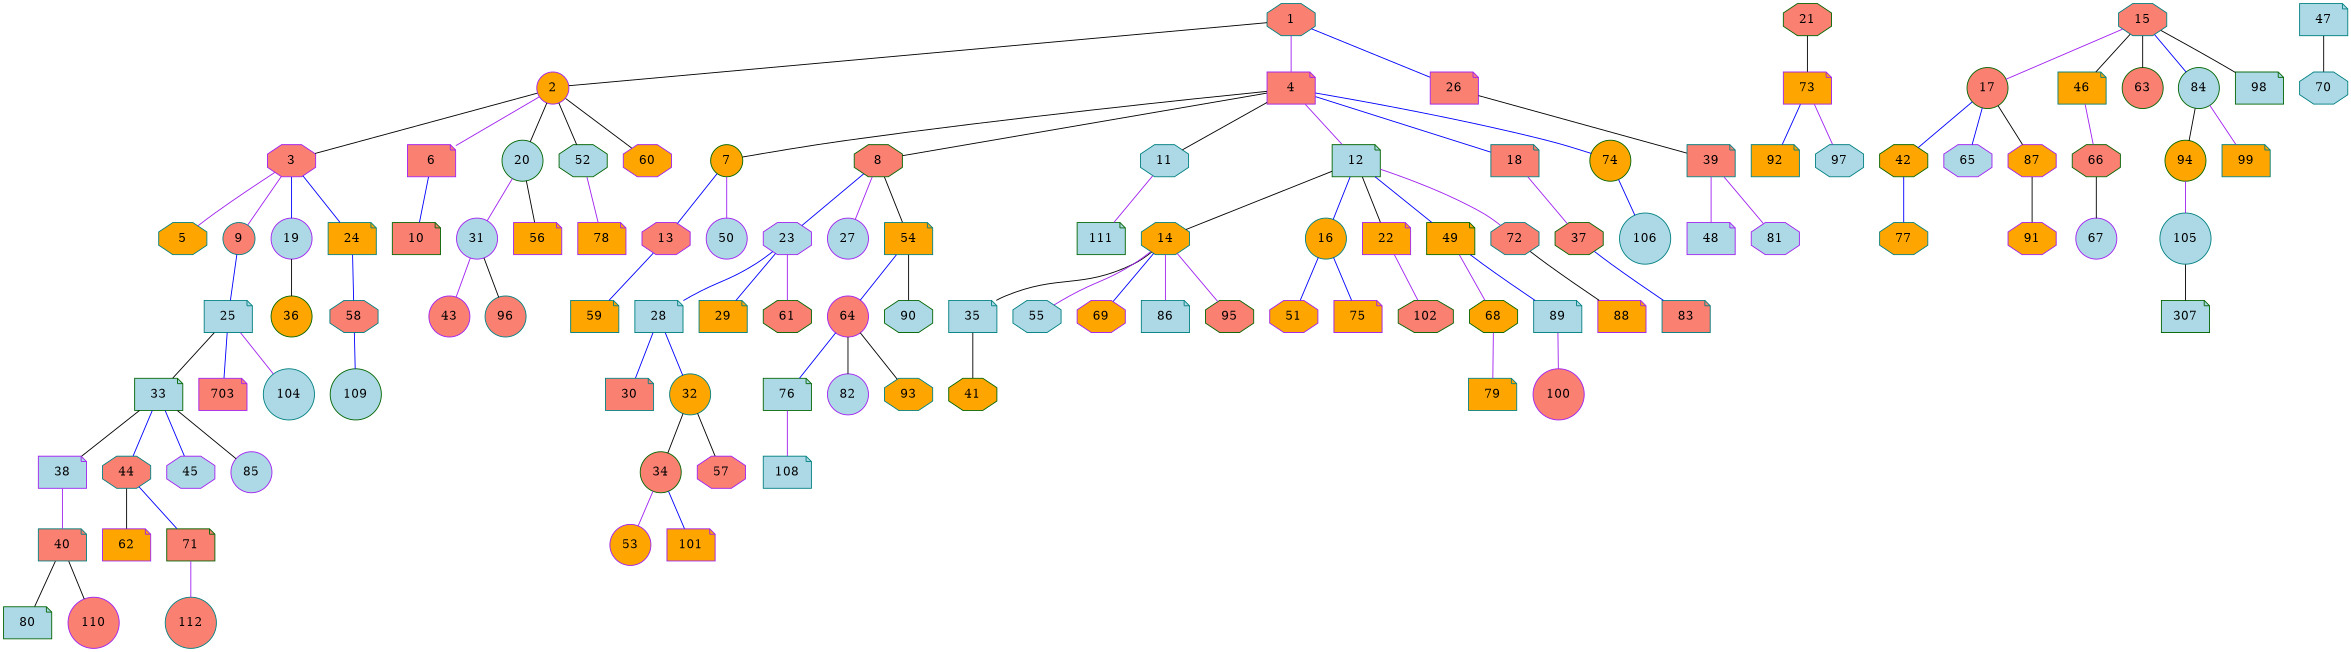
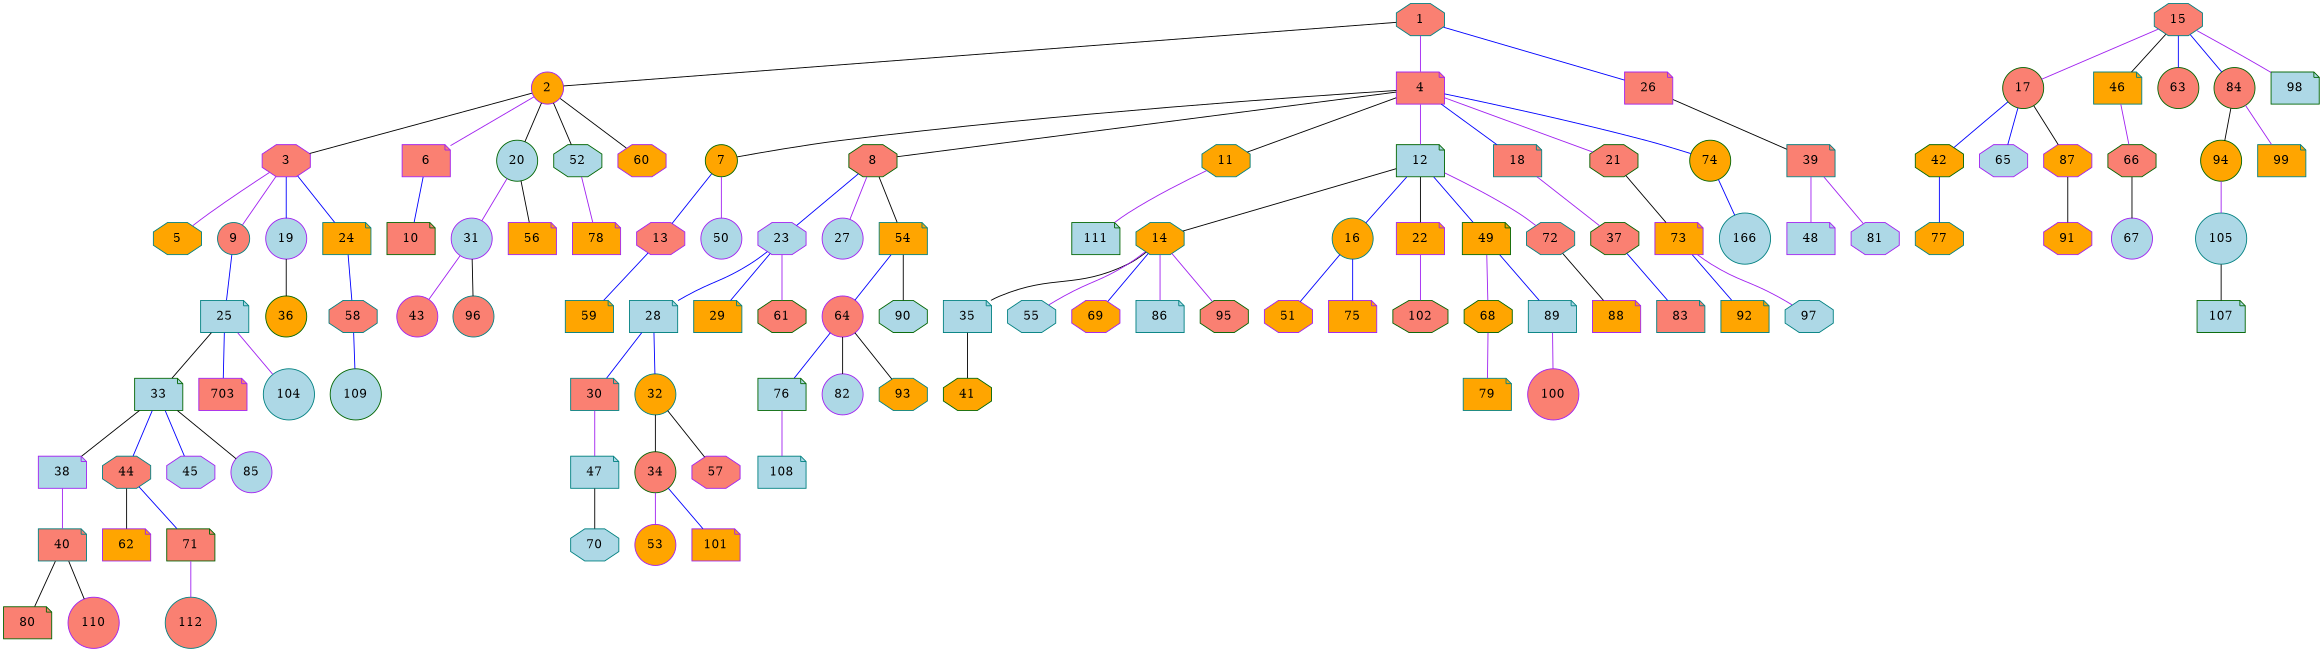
(2198, 51) -> (2234, 51)
(2143, 52) -> (2178, 52)
(2199, 88) -> (2235, 88)
none -> (1519, 125)
(1165, 161) -> (1226, 161)
(1645, 239) -> (1745, 239)
(2185, 316) -> (2221, 316)
none -> (595, 433)
(28, 623) -> (28, 623)
